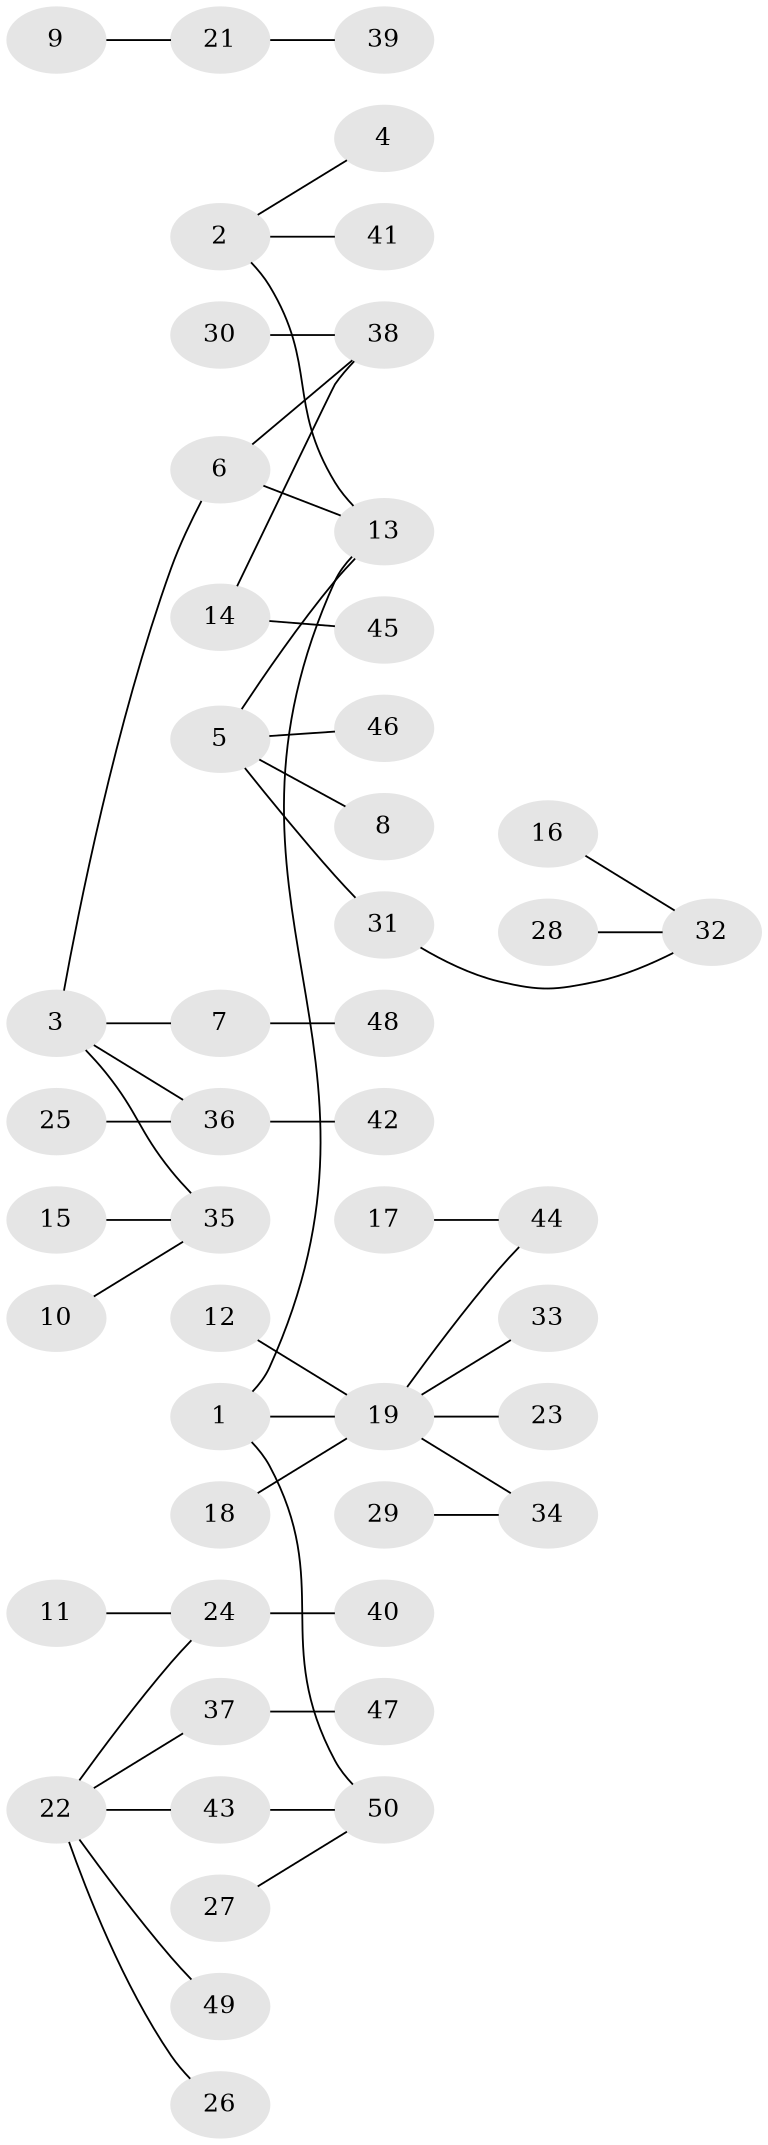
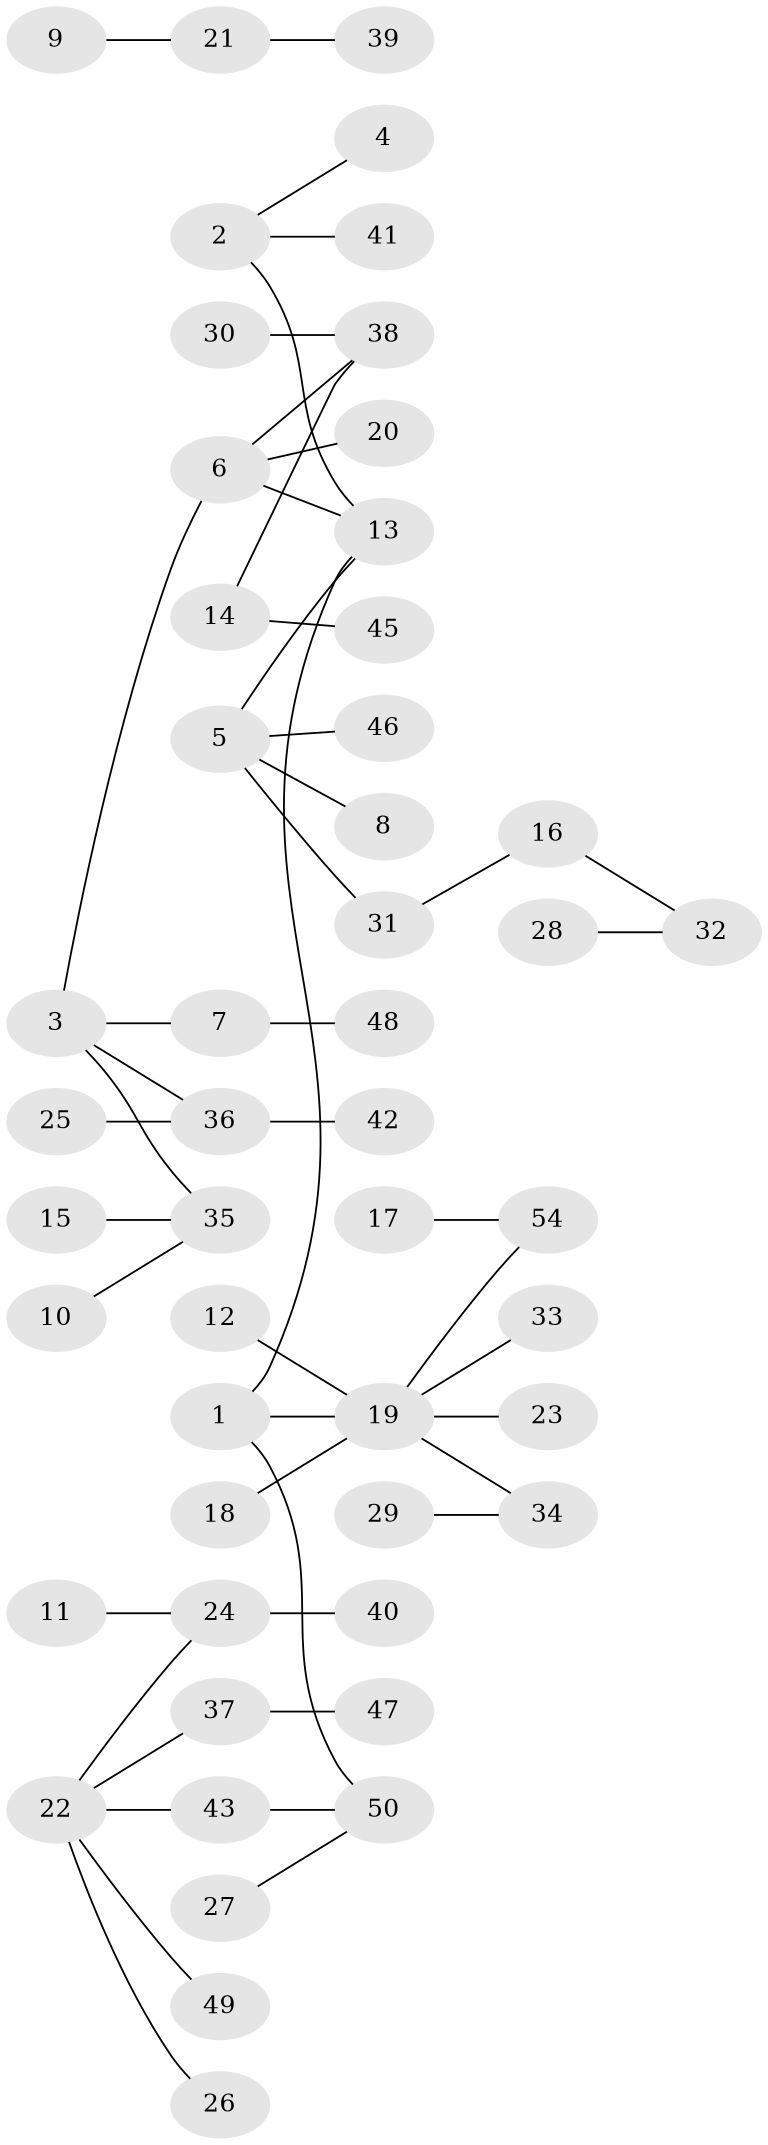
none -> (384, 433)
(546, 988) -> (466, 880)
(548, 1220) -> (548, 1220)
